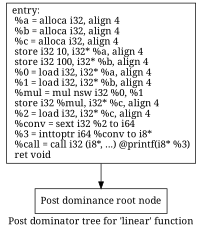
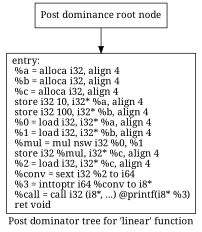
(101, 173) -> (101, 37)
